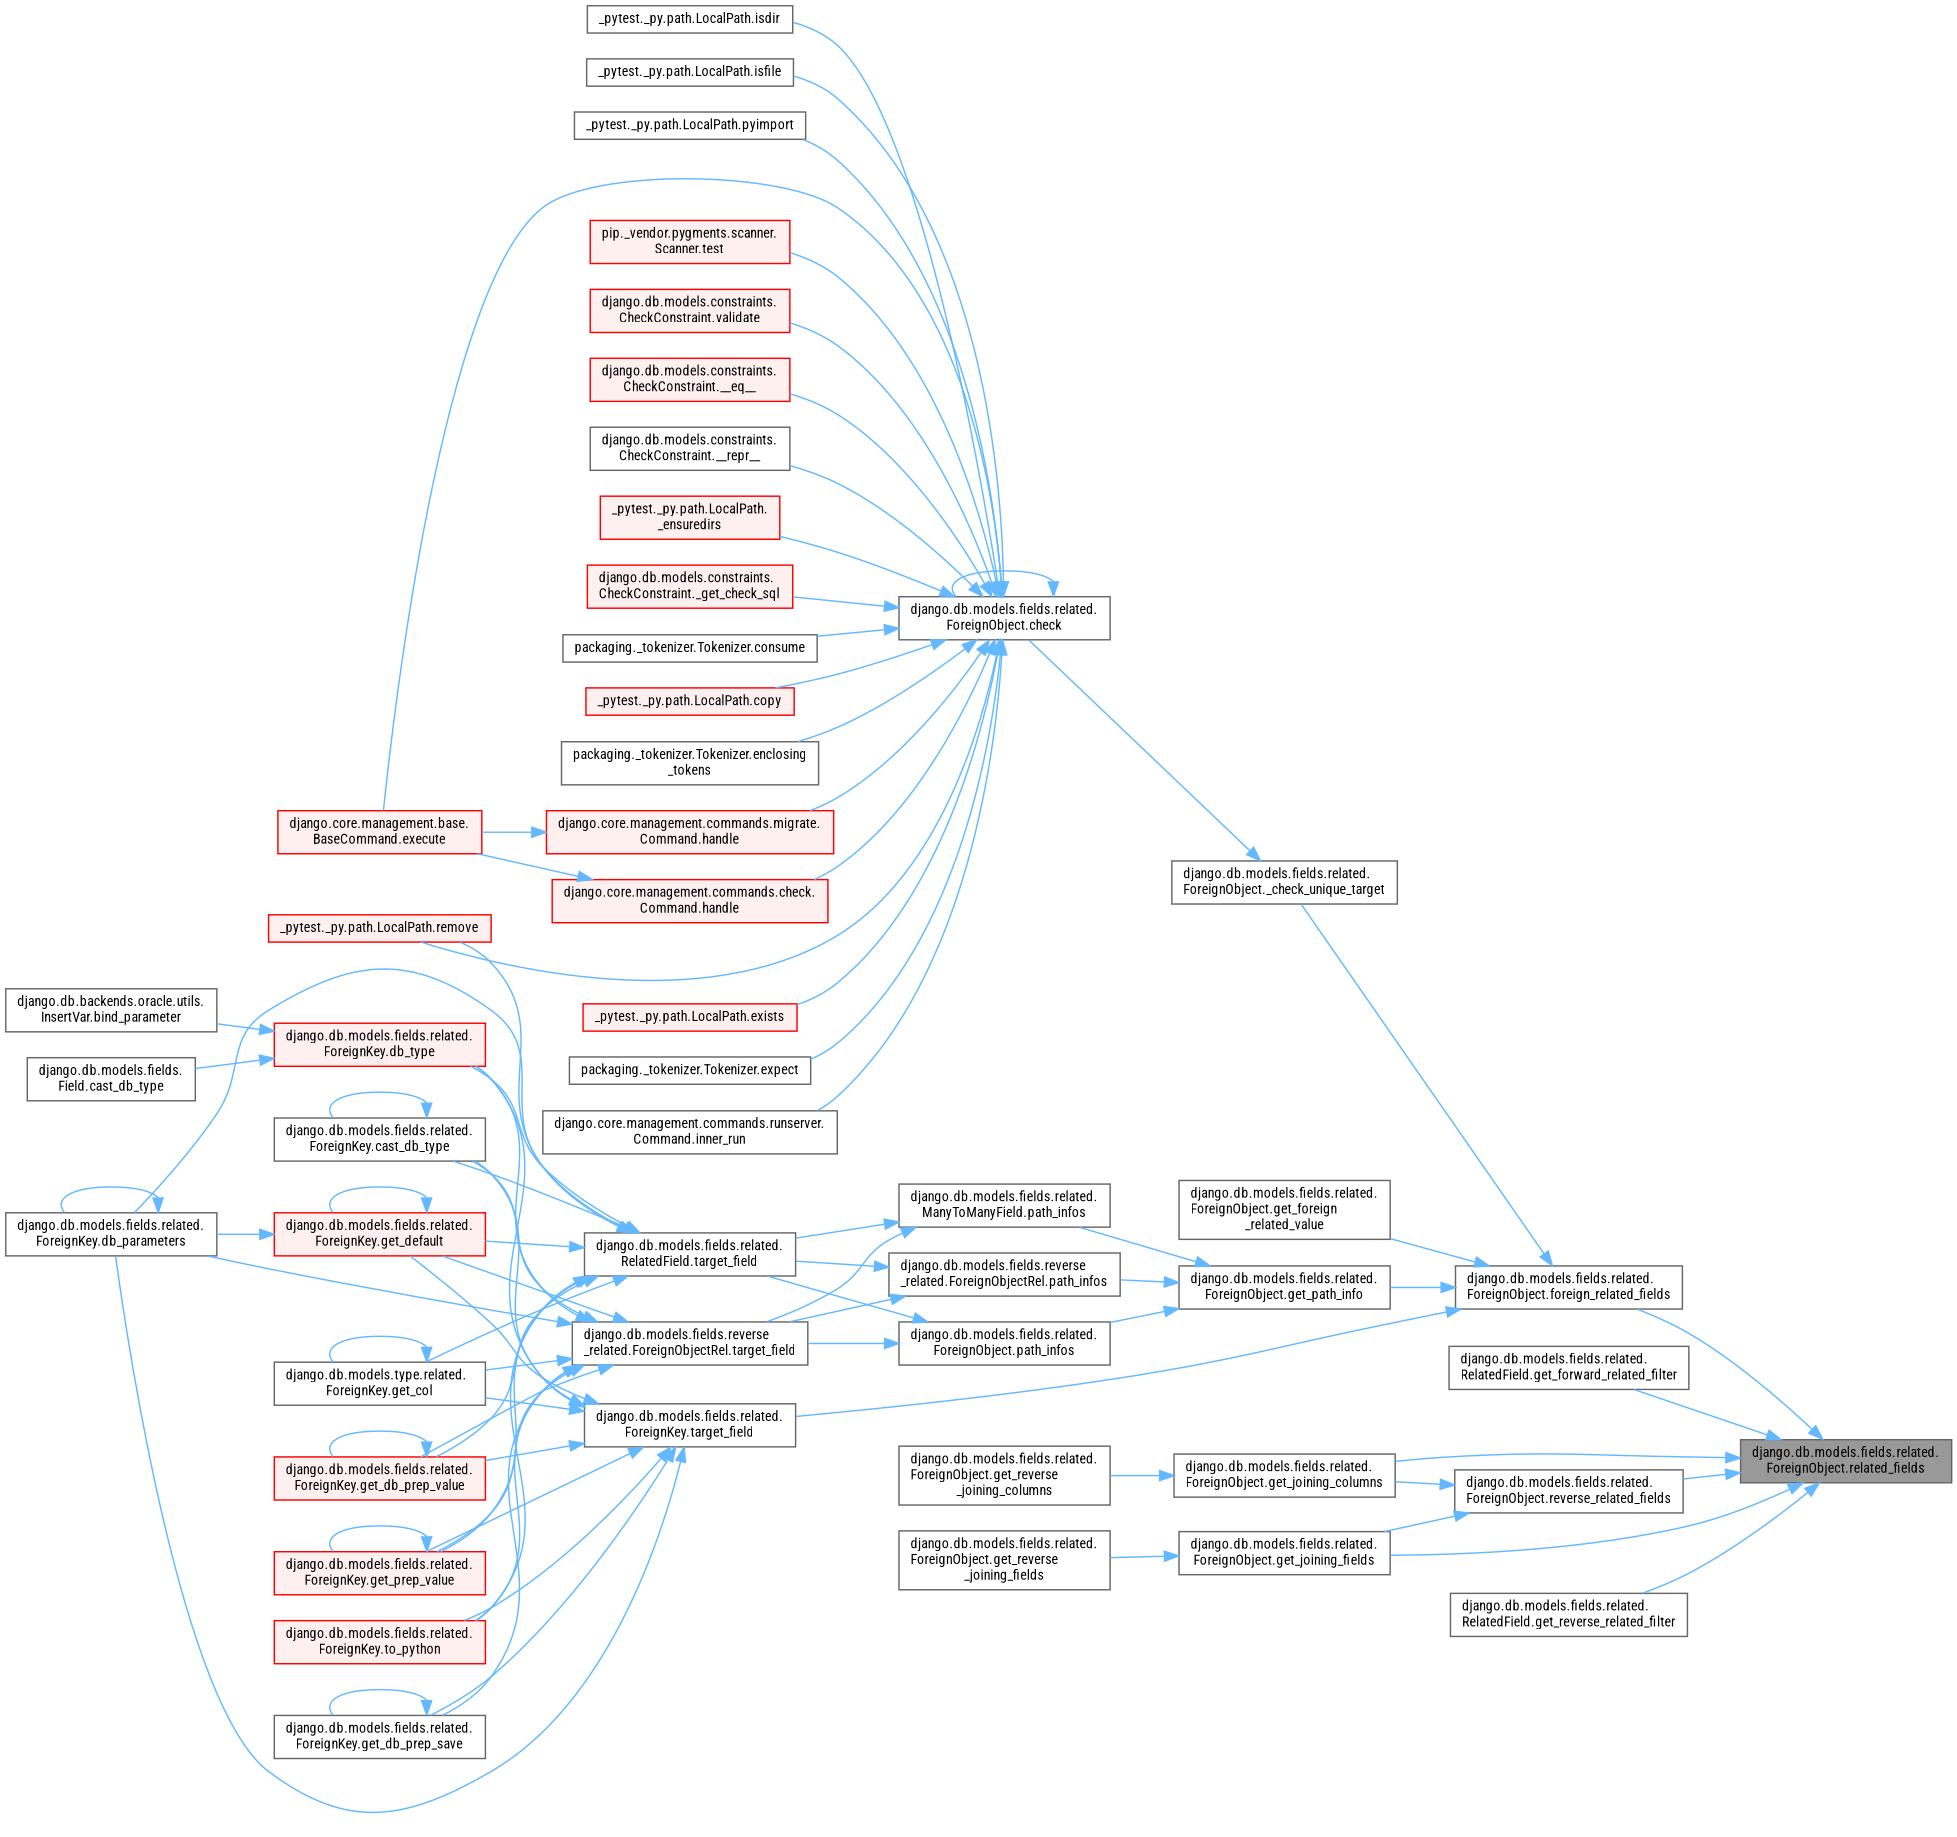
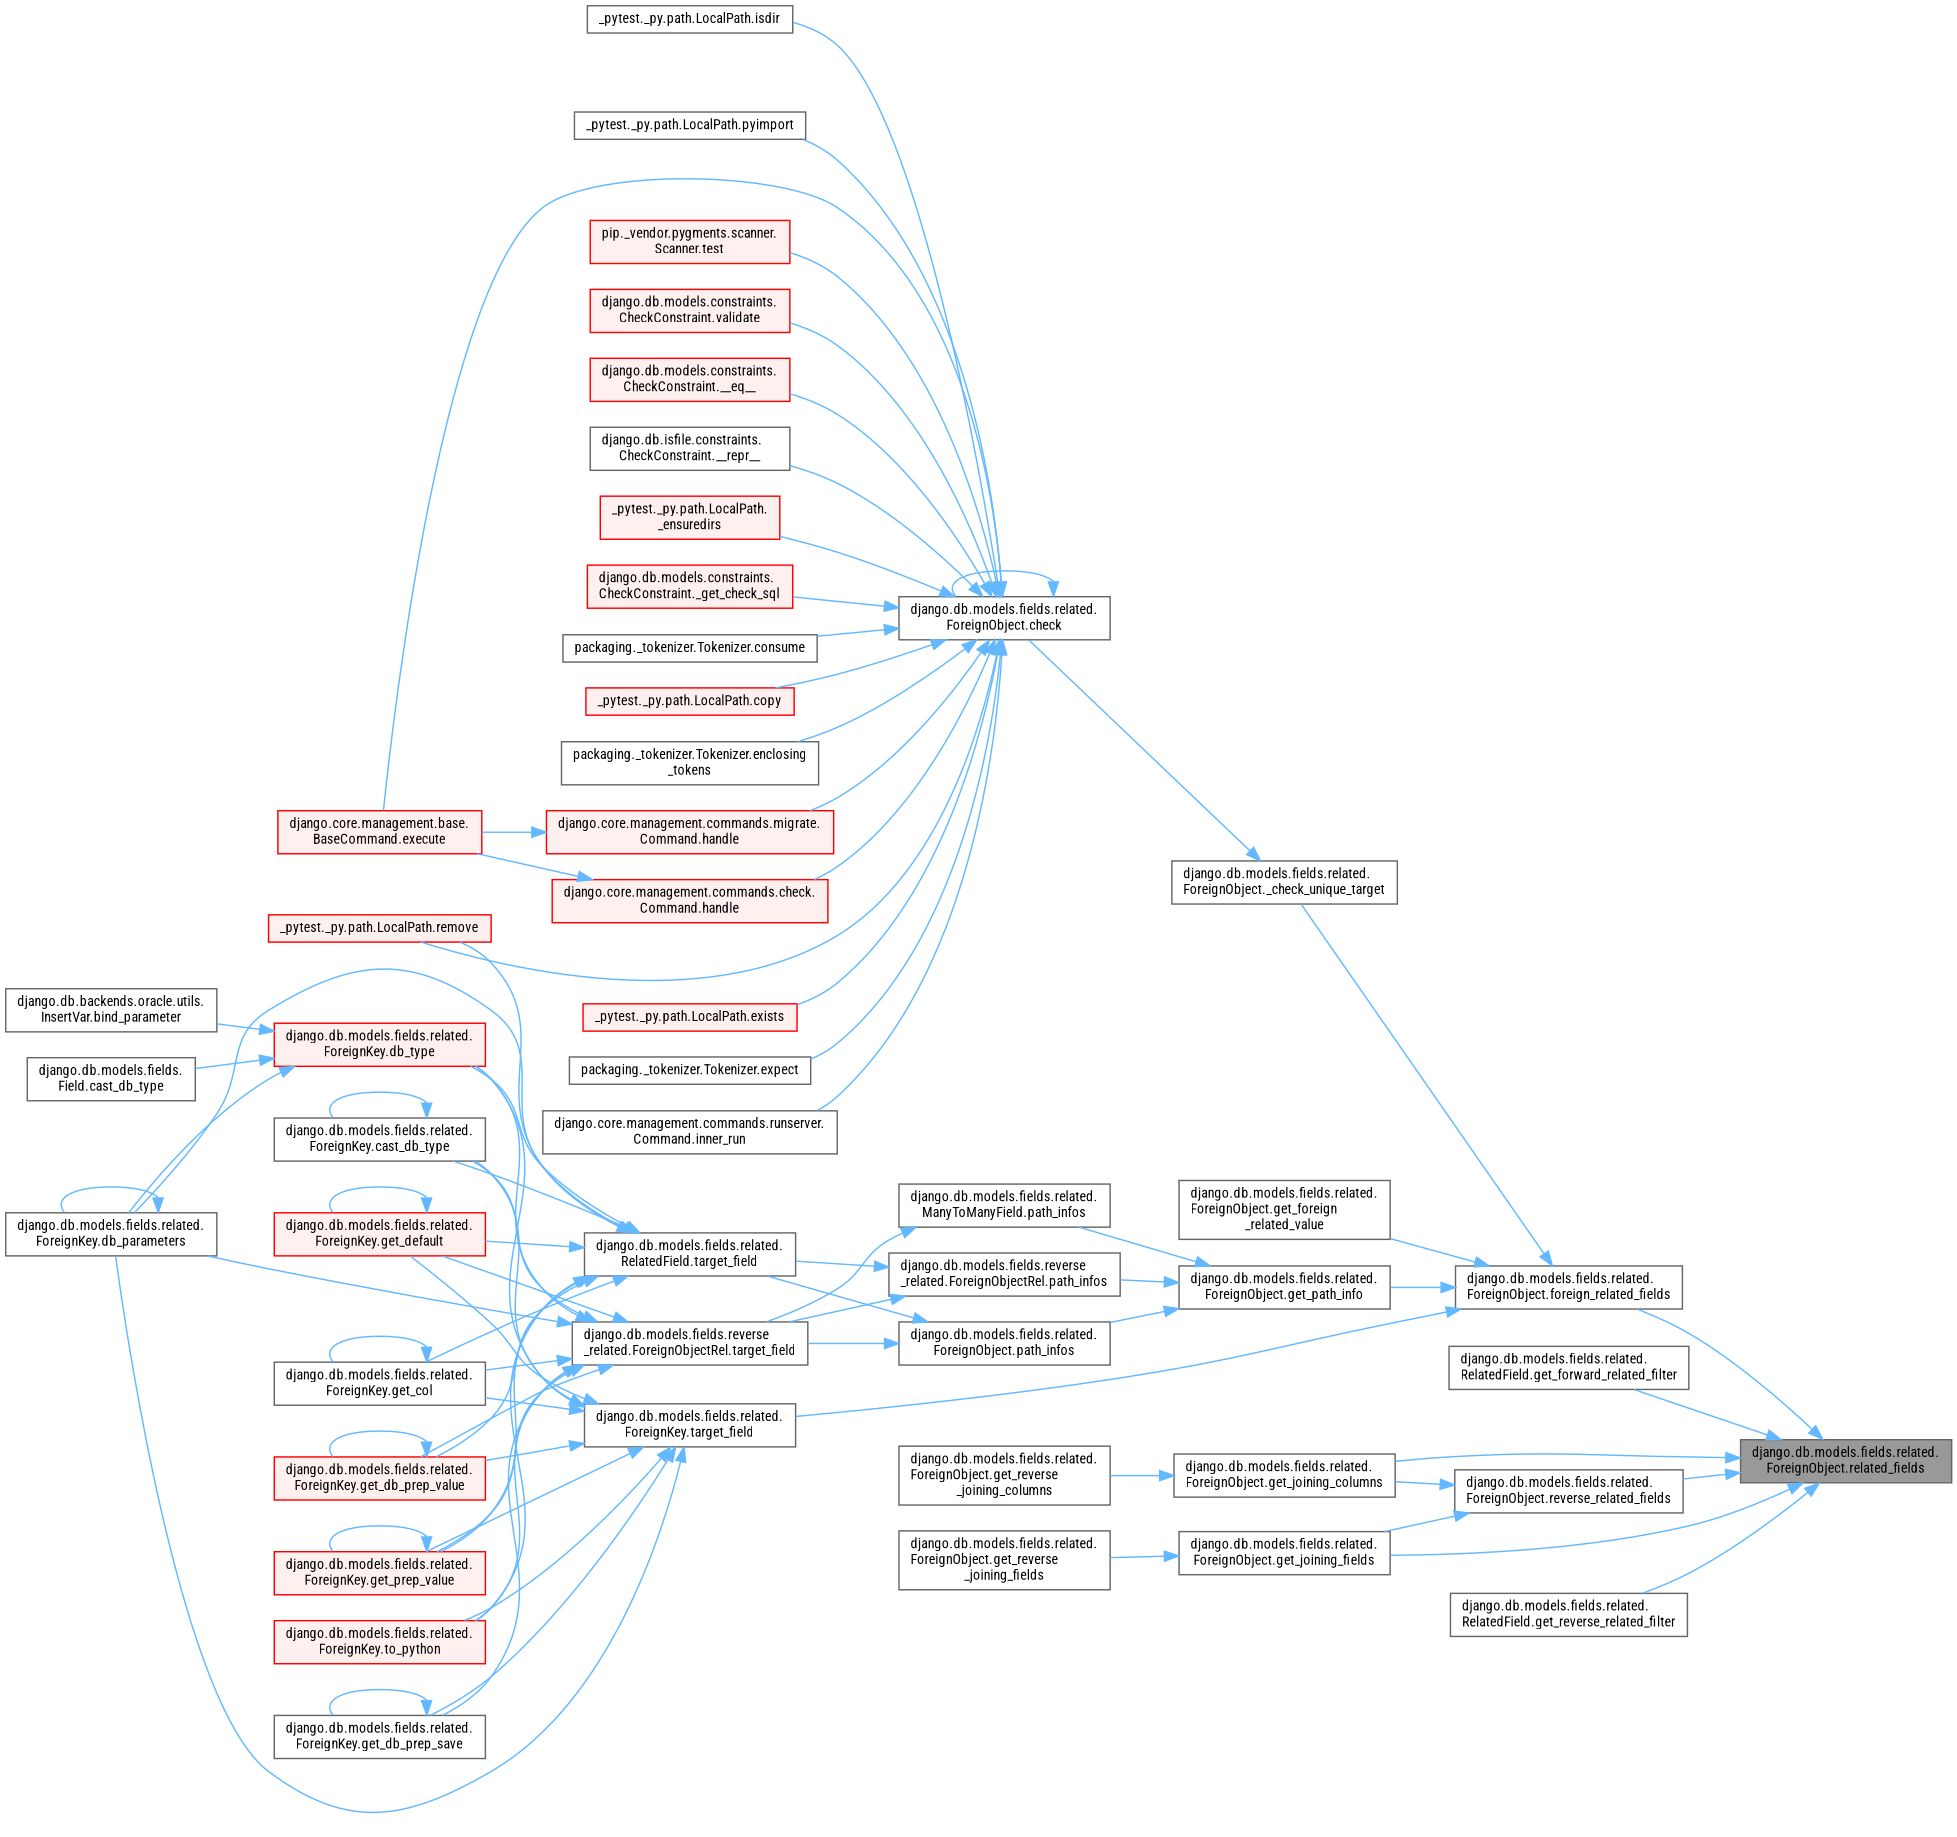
(690, 73) -> none
(690, 449) -> (690, 449)
(840, 1231) -> none
(238, 1234) -> (234, 1104)
(380, 1384) -> (380, 1384)
